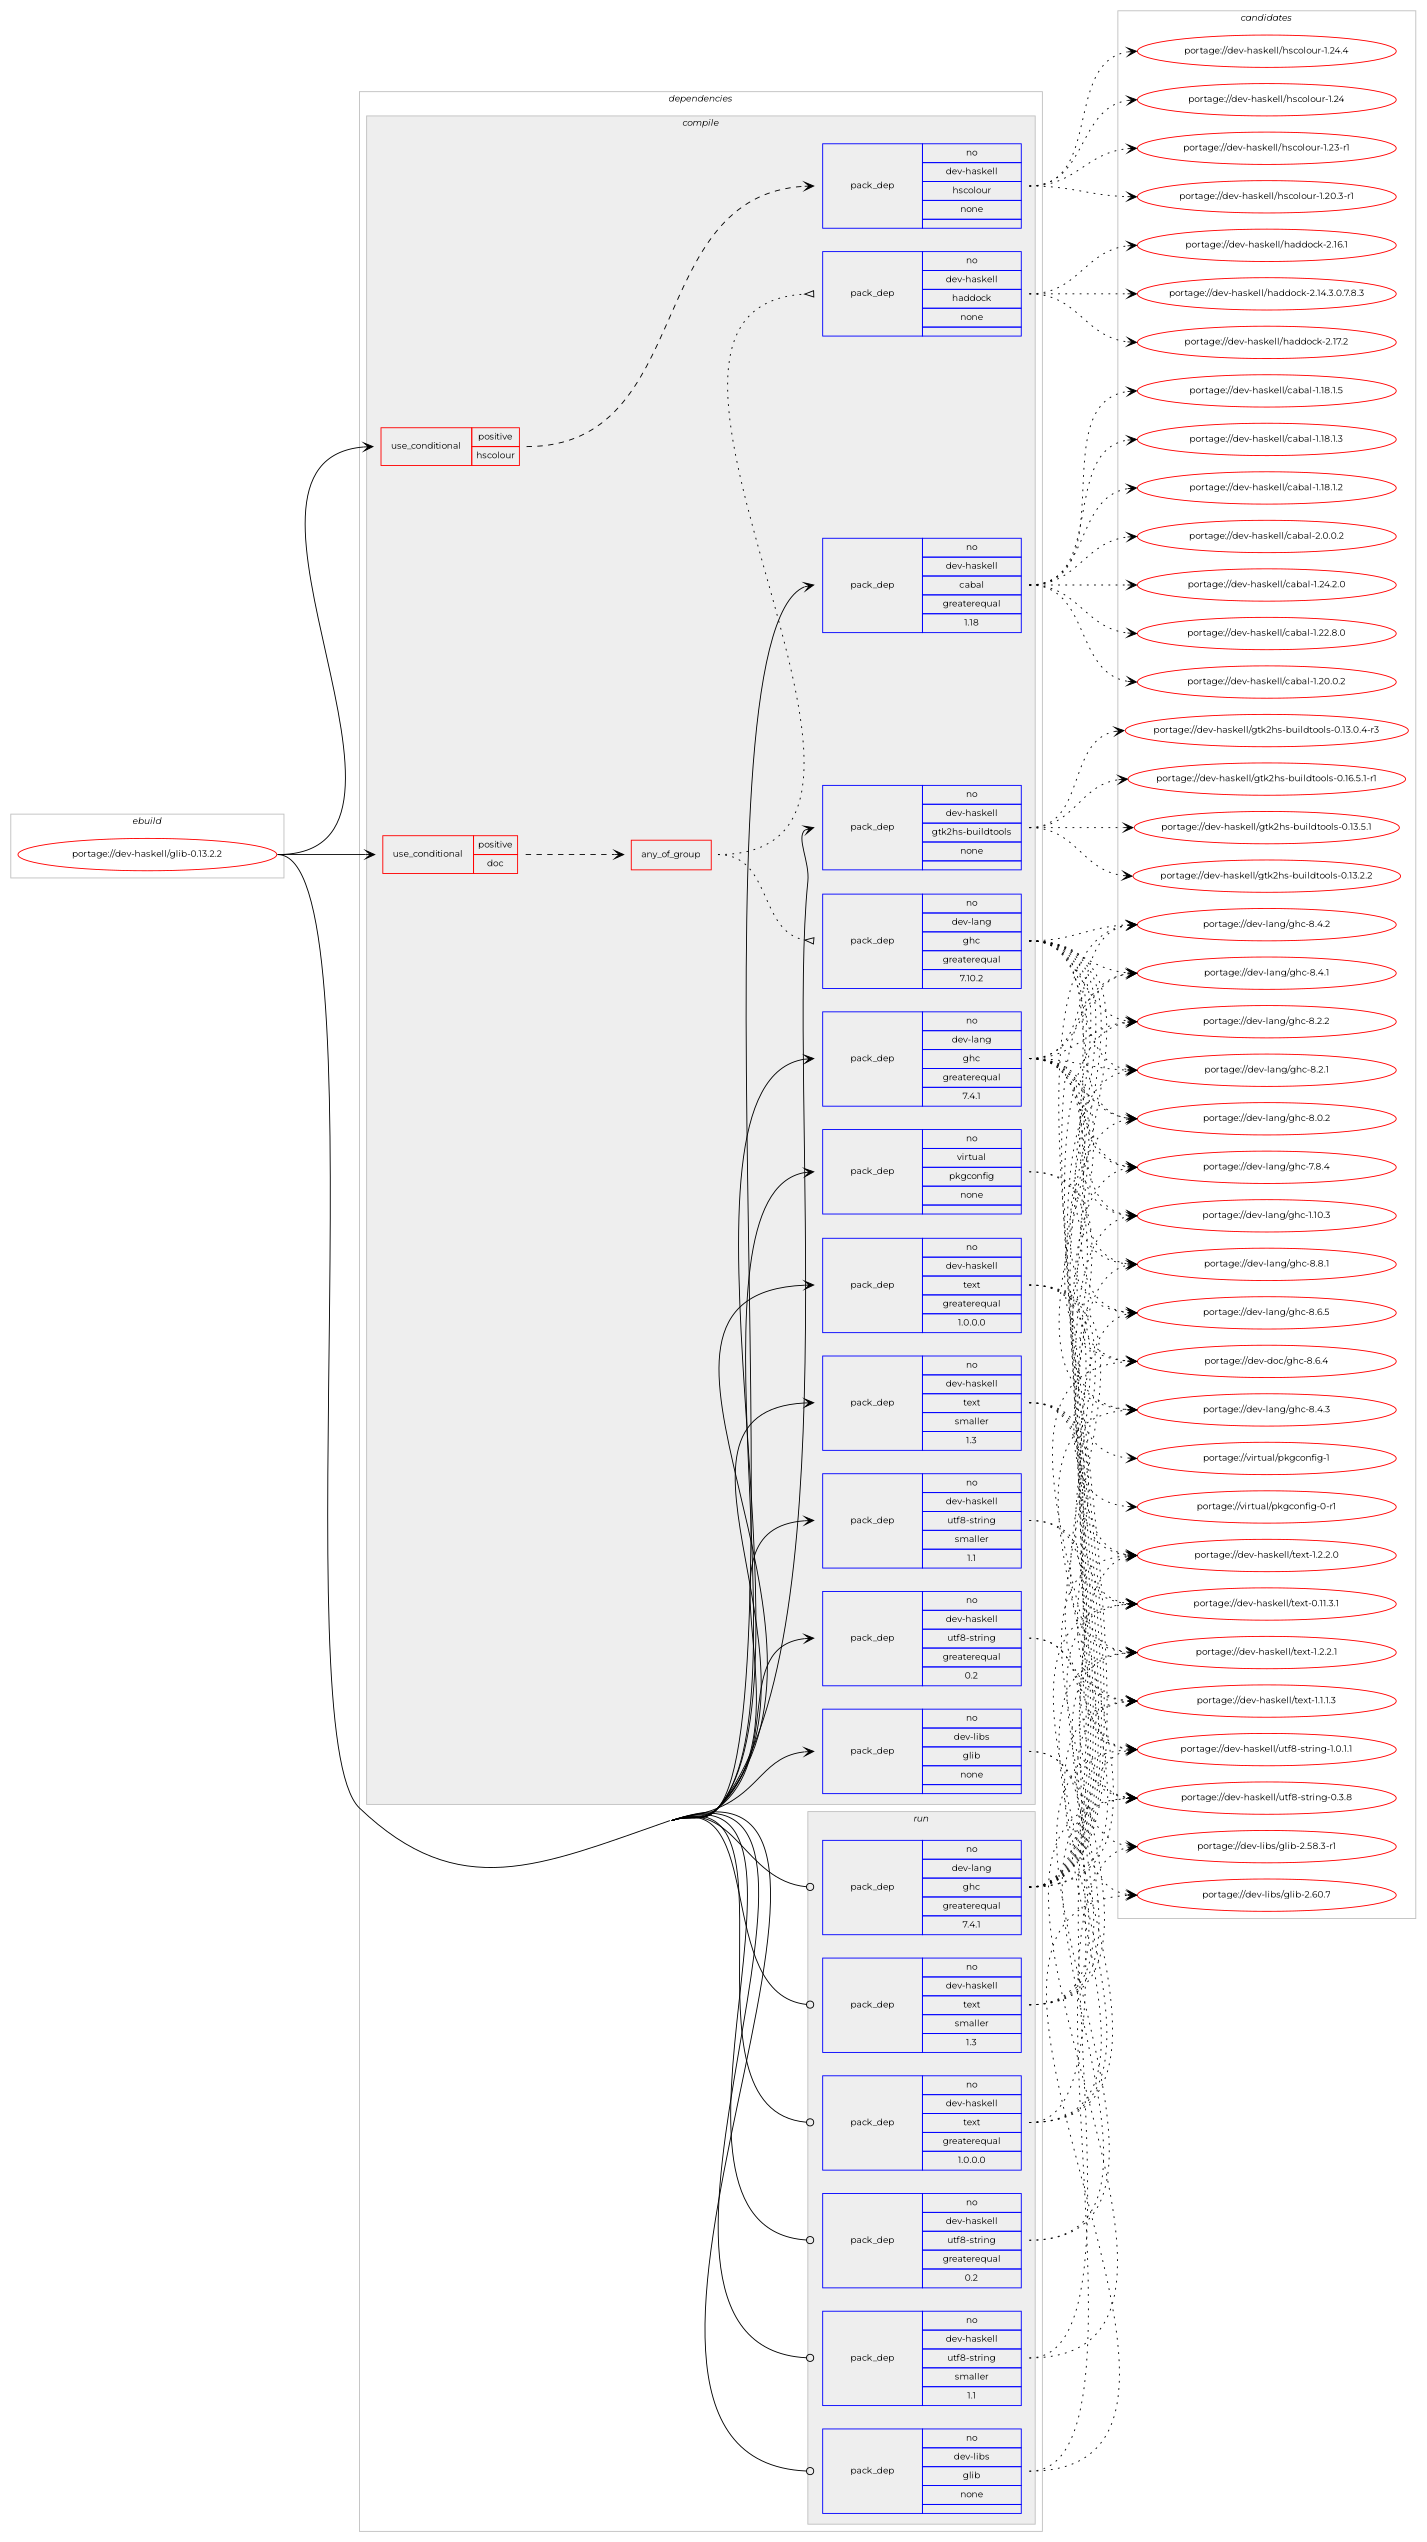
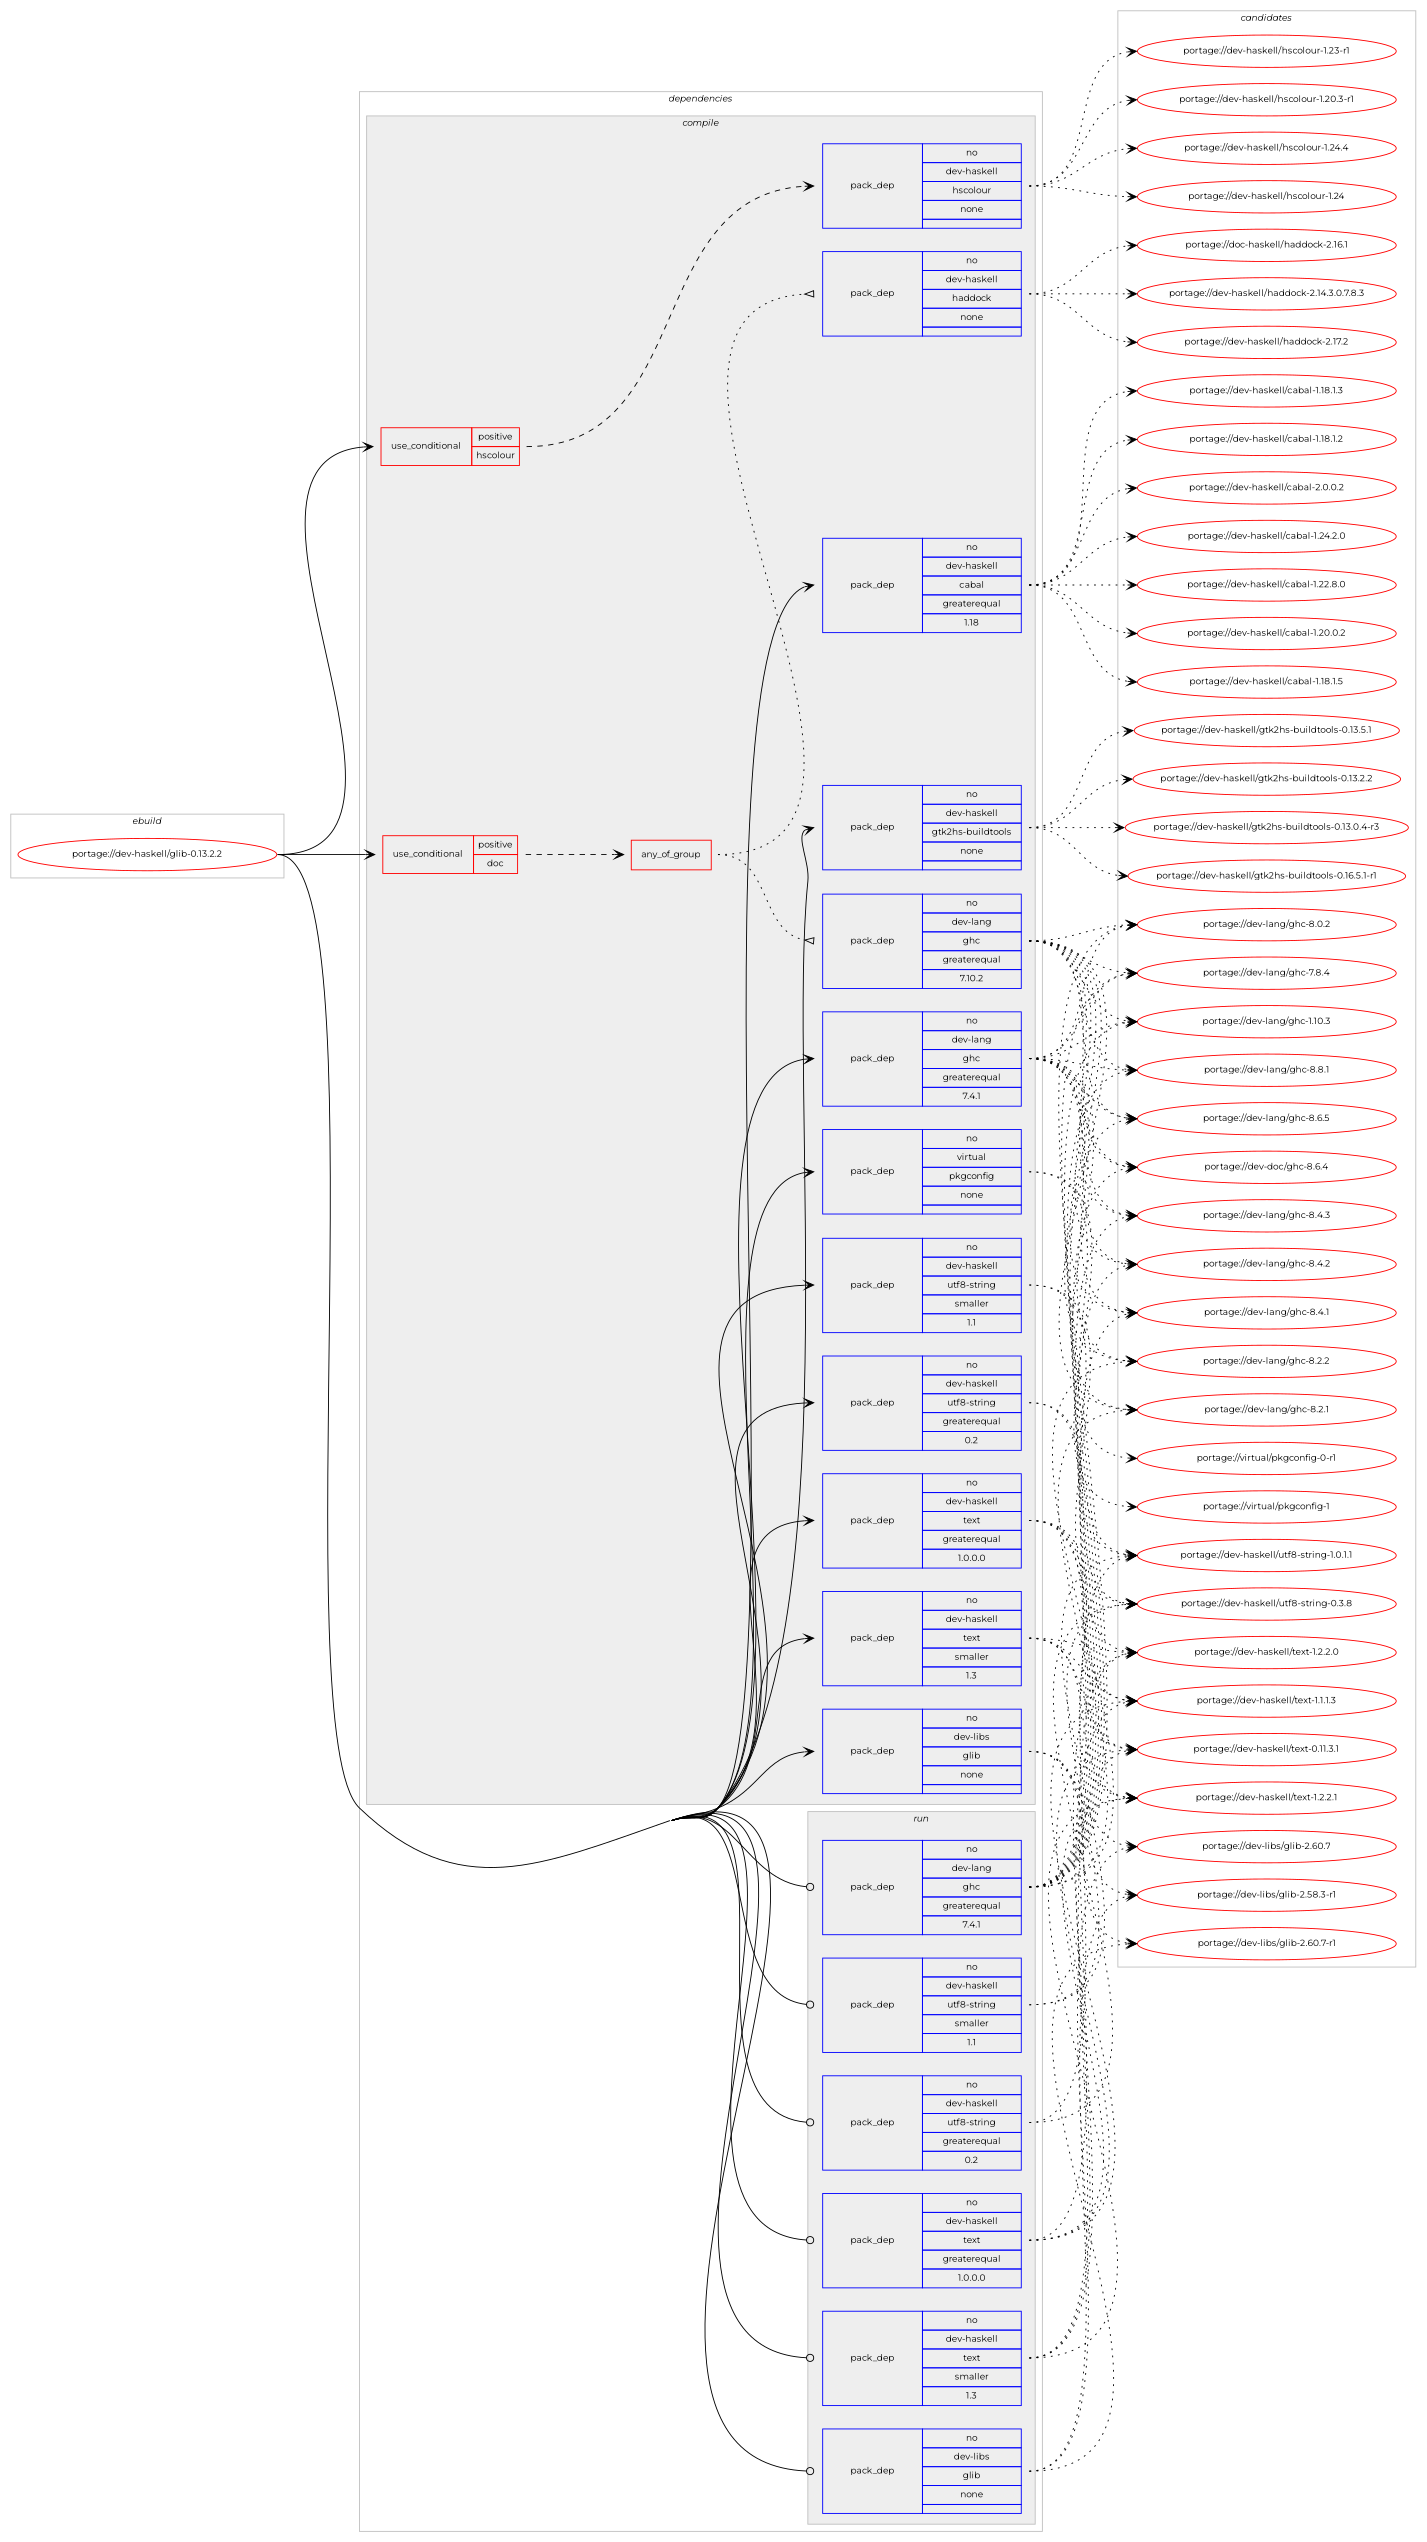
(1267, 245) -> (1267, 245)
none -> (1267, 1944)
